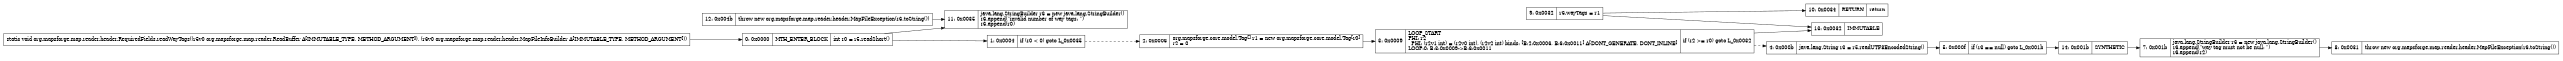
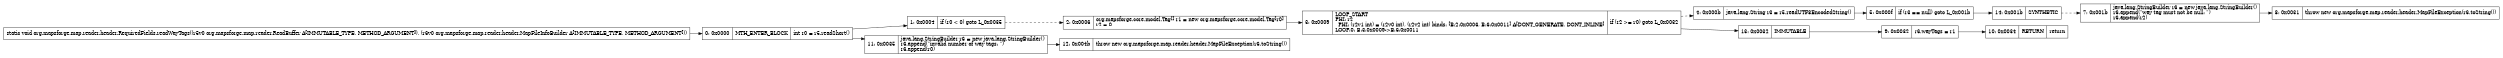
(937, 19) -> (1052, 45)
(1705, 21) -> (1844, 32)
(2132, 48) -> (2069, 13)
